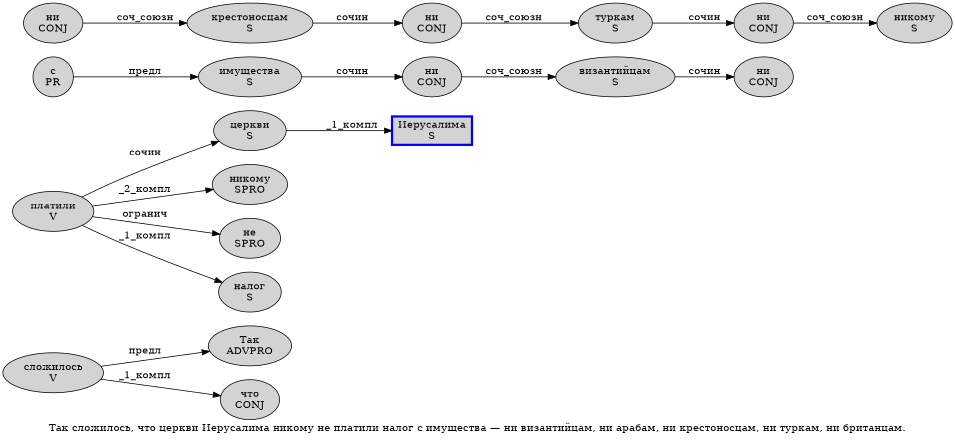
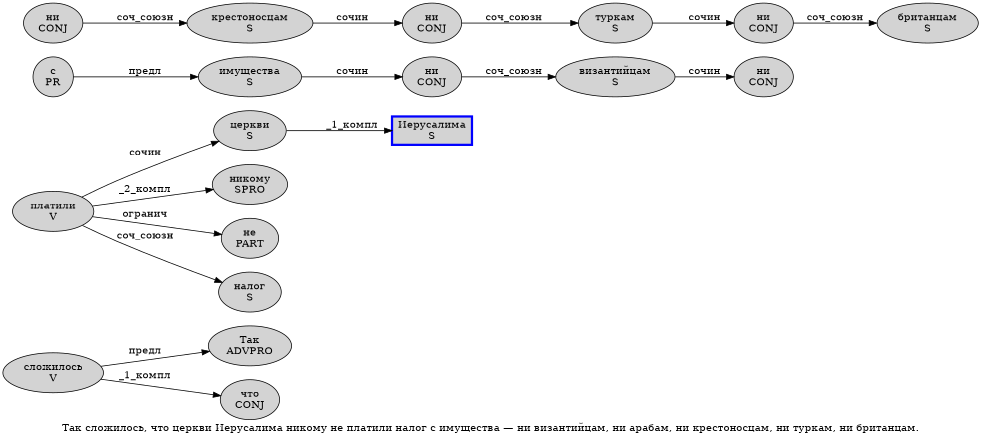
(914, 23) -> (928, 23)
(145, 236) -> (145, 236)
(250, 238) -> (250, 238)
